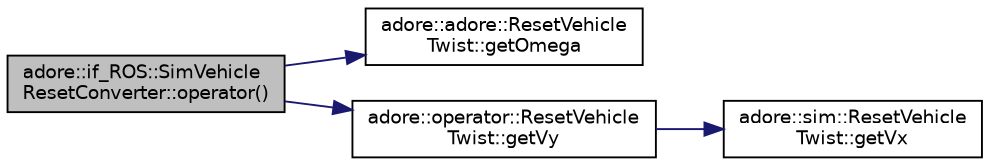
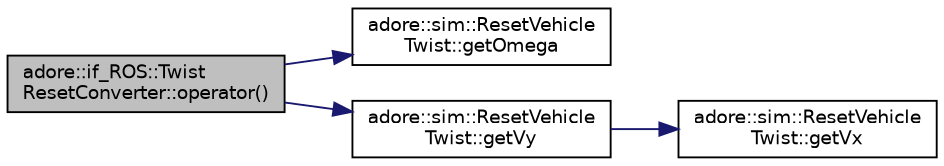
(504, 37) -> (482, 37)
(146, 84) -> (146, 84)
(504, 129) -> (482, 129)
